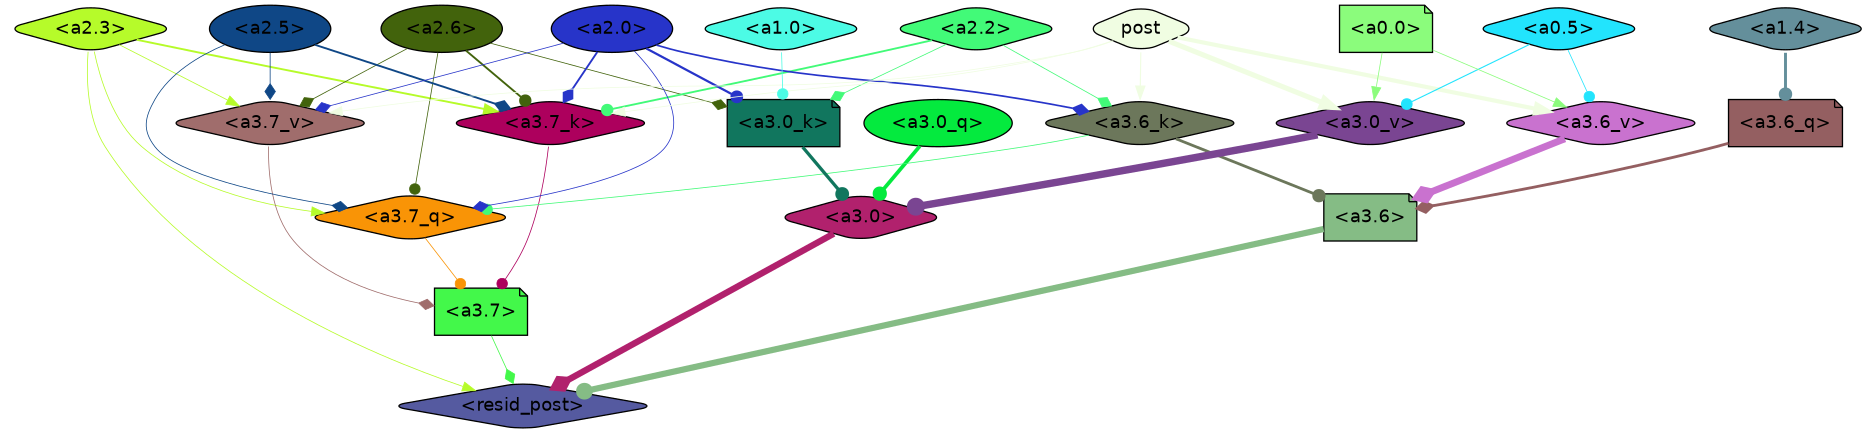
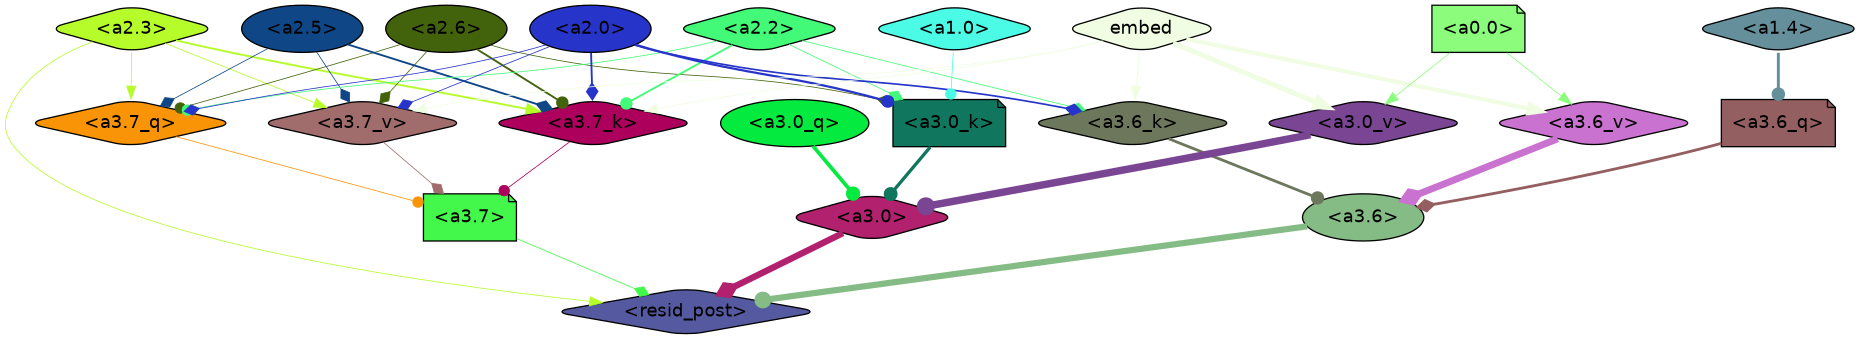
(1141, 29) -> (1142, 29)
(1559, 29) -> none
(792, 178) -> (429, 79)
(1370, 217) -> (1363, 217)
